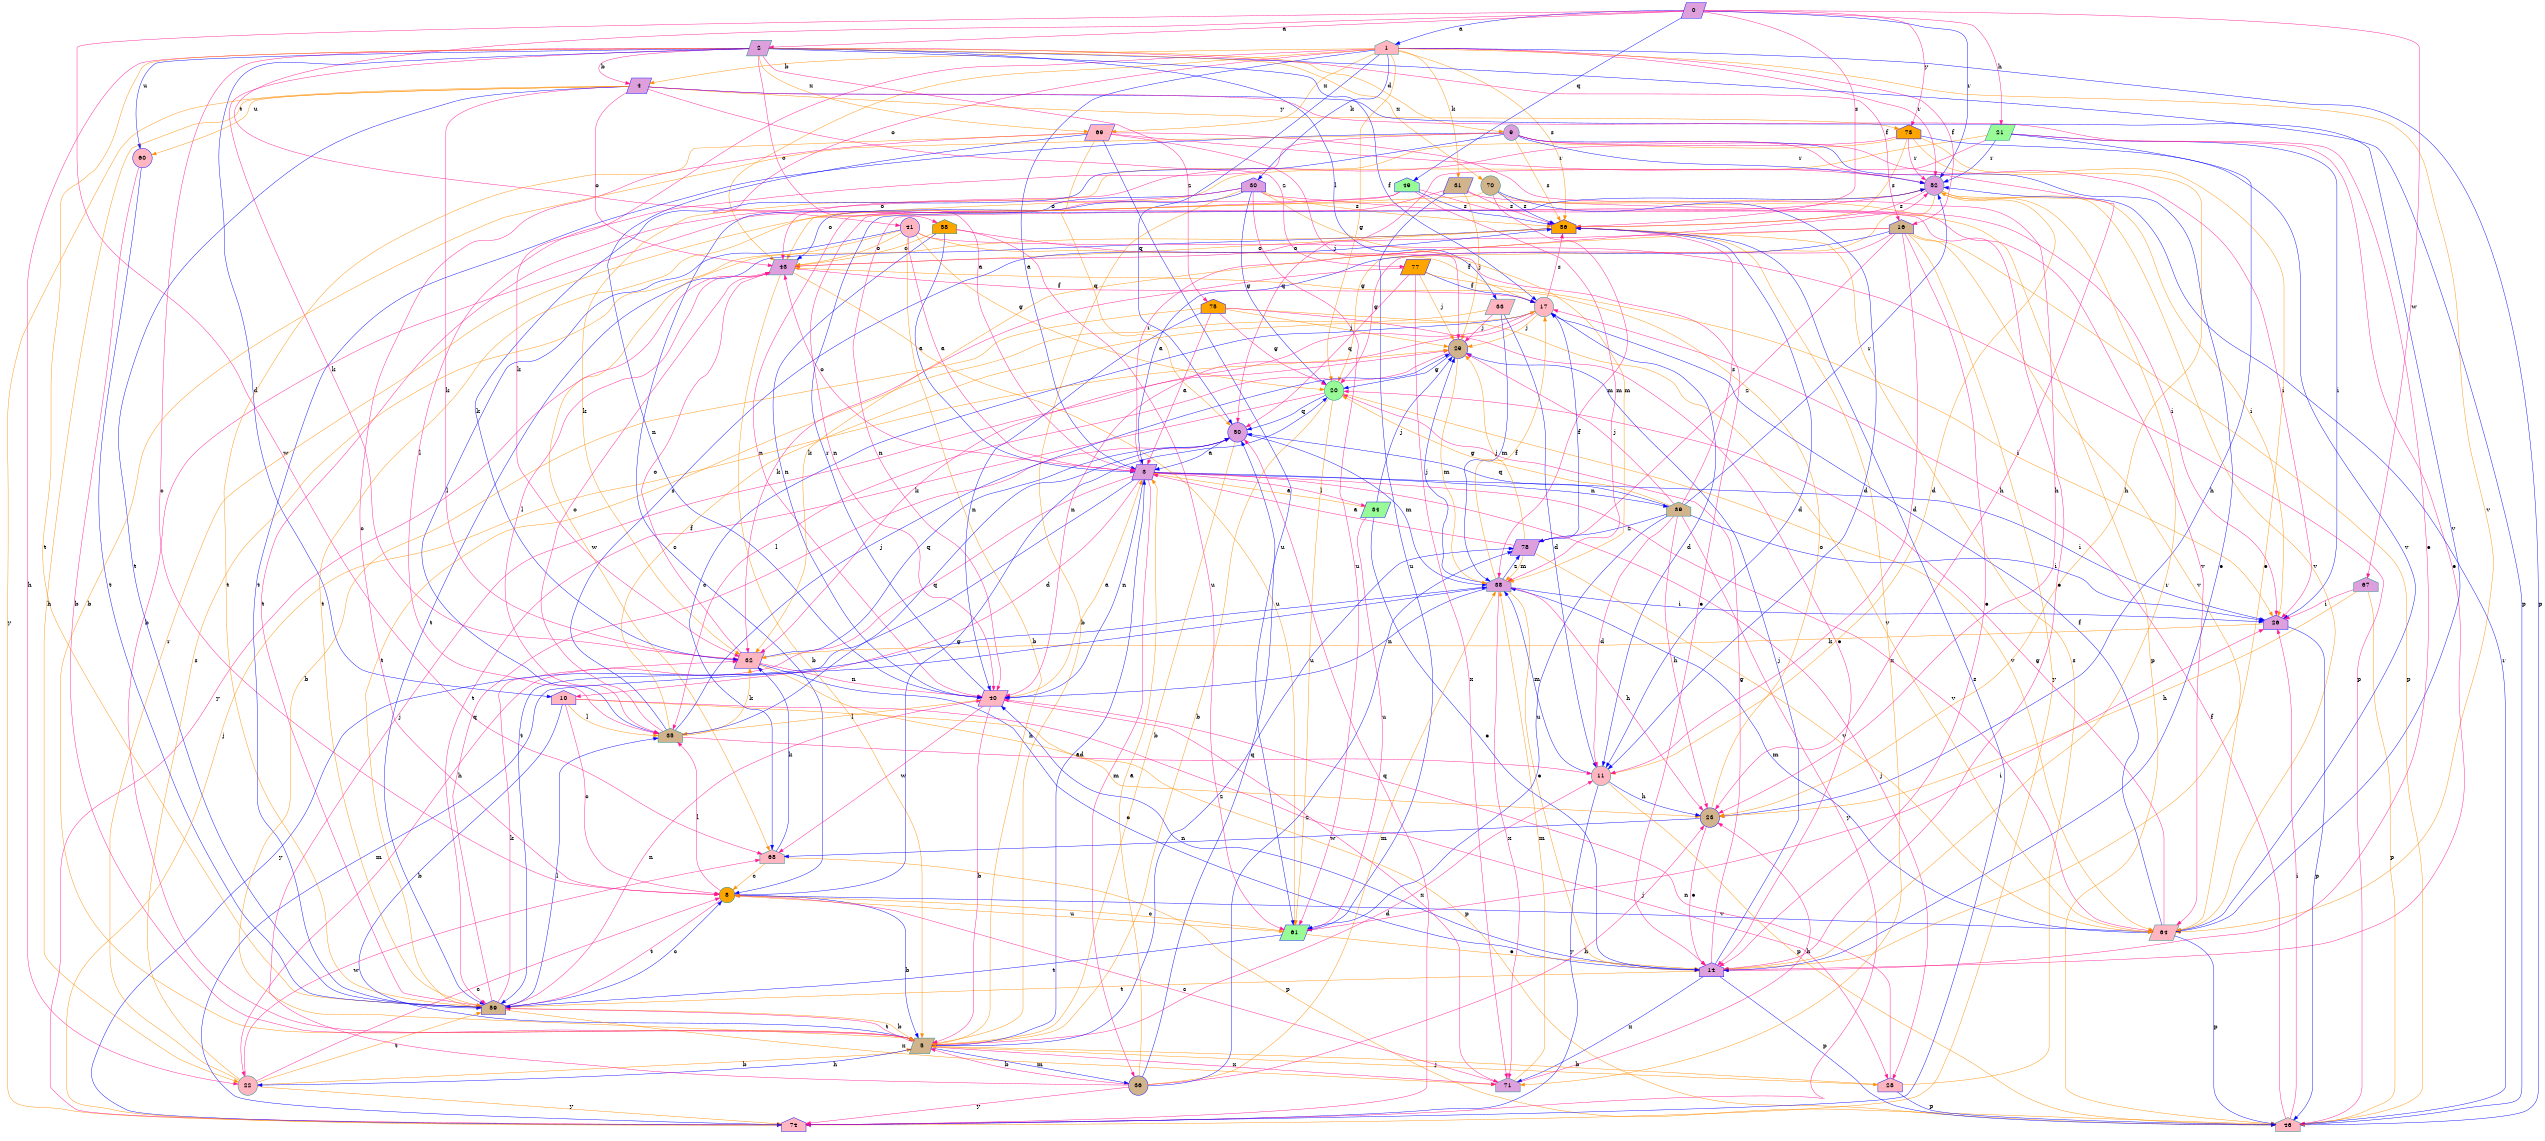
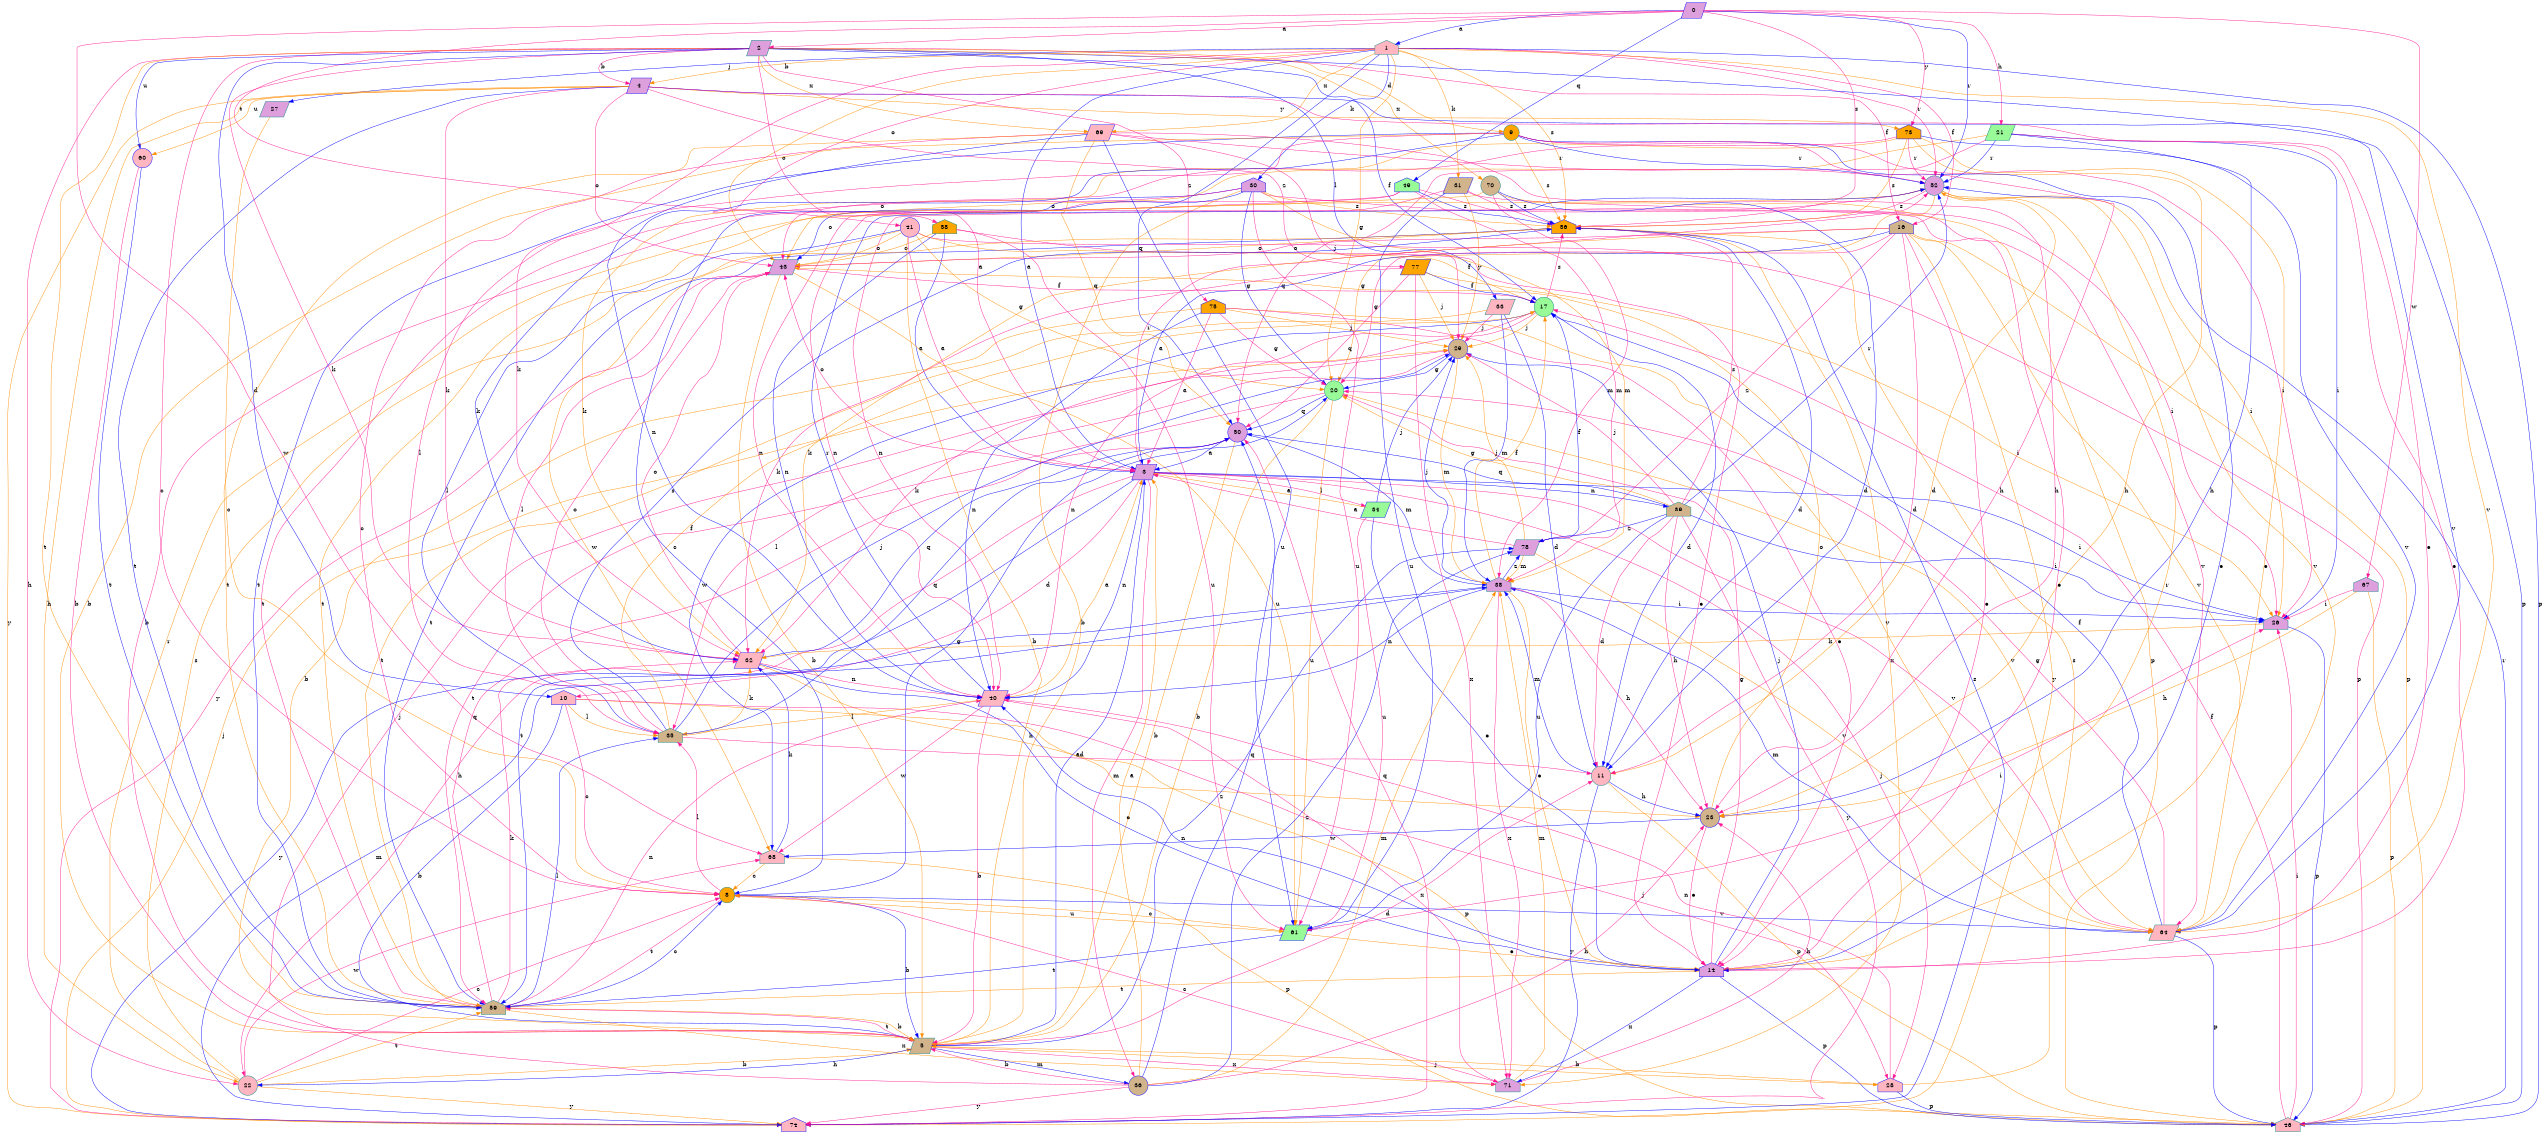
none -> (275, 109)
(1511, 133) -> (1511, 133)
(1480, 267) -> (1480, 267)
(1544, 307) -> (1544, 307)
(1525, 548) -> (1525, 548)
(705, 585) -> (705, 585)
(2276, 623) -> (2276, 623)
(493, 1008) -> (493, 1008)
